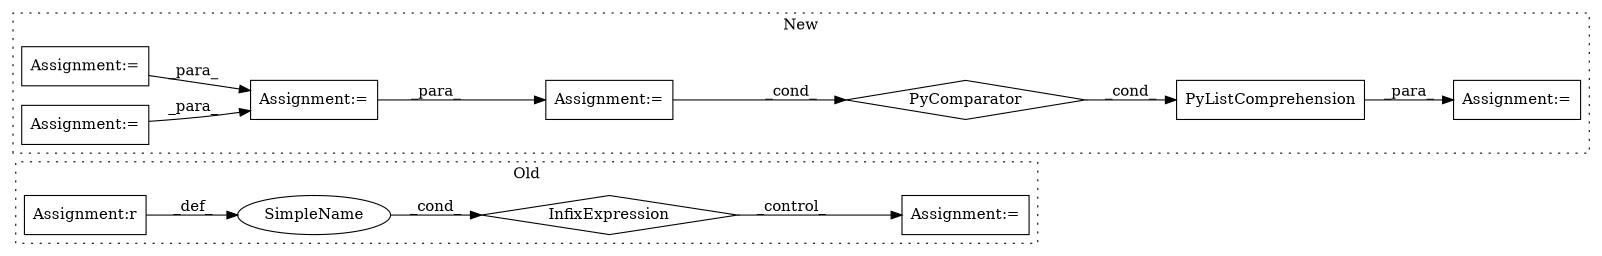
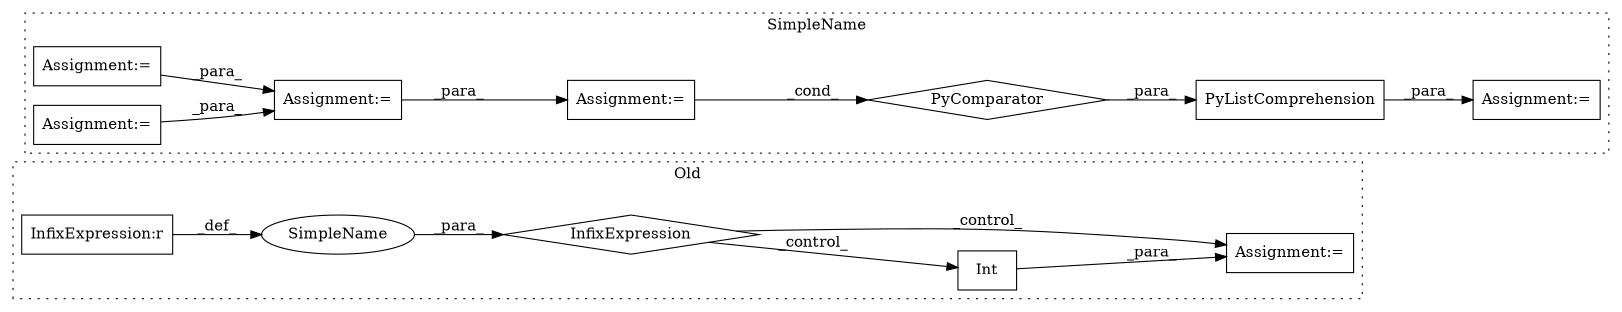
(801, 26) -> (817, 26)
(1131, 92) -> (1152, 92)
(436, 207) -> (459, 226)
(85, 215) -> (97, 235)
none -> (987, 270)
